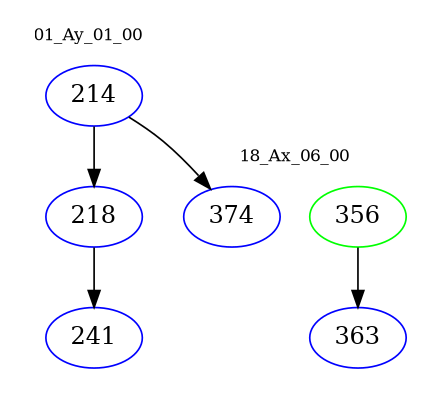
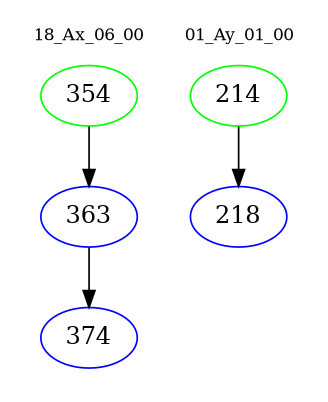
(94, 96) -> (239, 96)
(181, 158) -> (89, 269)
(358, 217) -> (89, 96)
(94, 338) -> none
